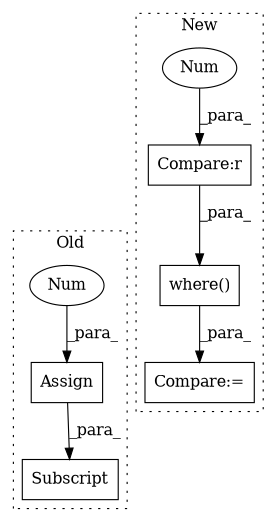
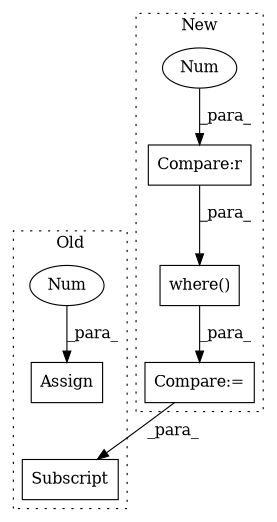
(68, 425) -> (141, 428)
